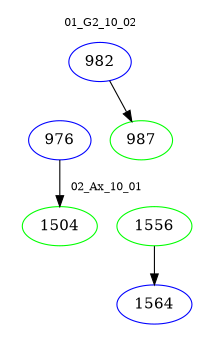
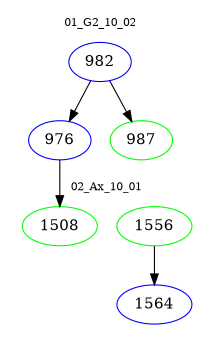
none -> (83, 96)
(60, 226) -> (60, 226)
